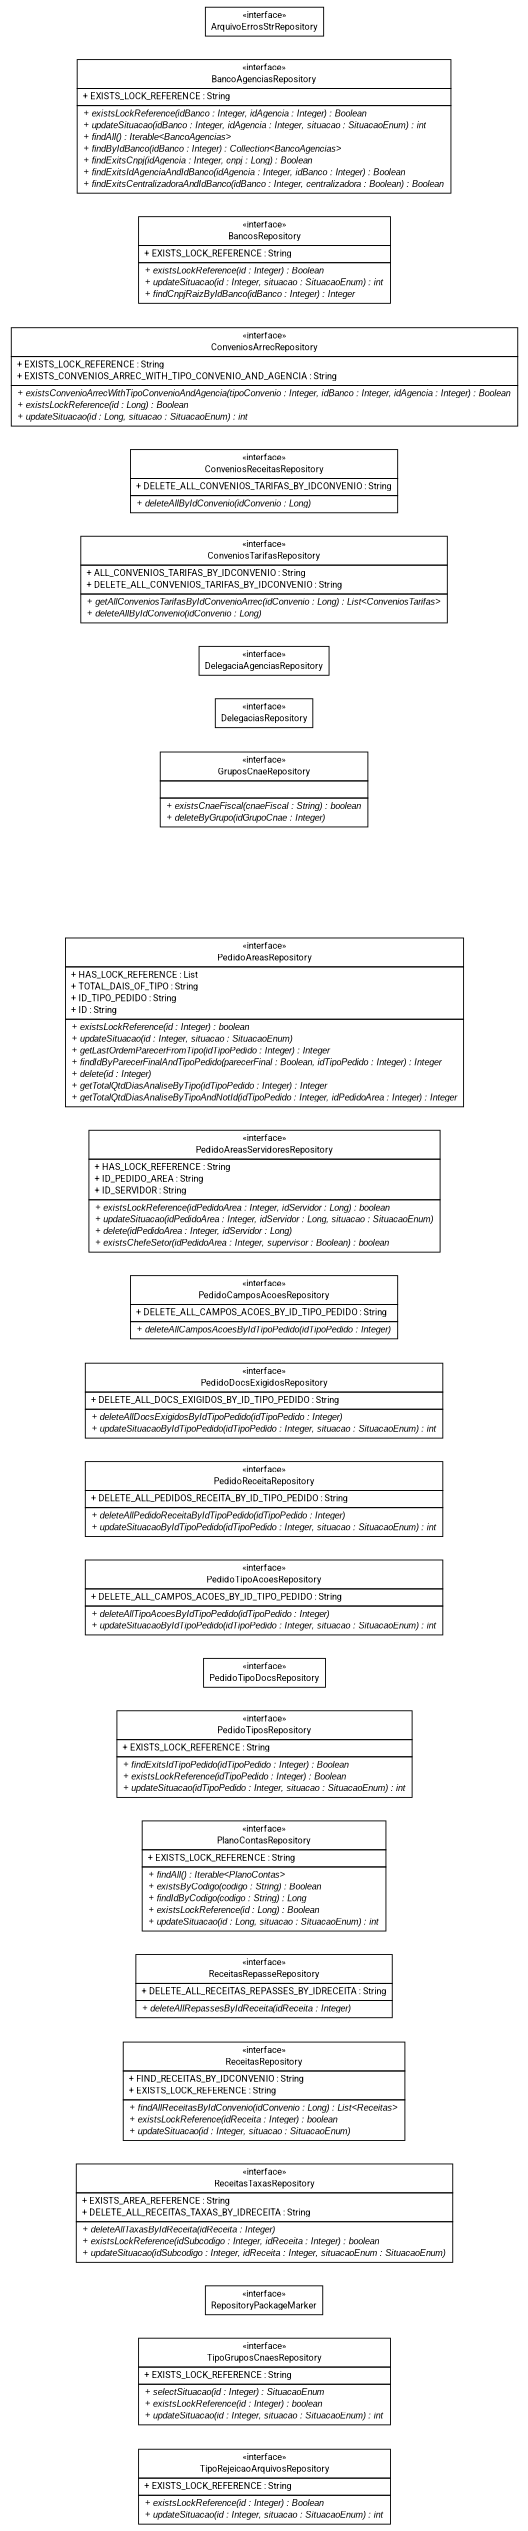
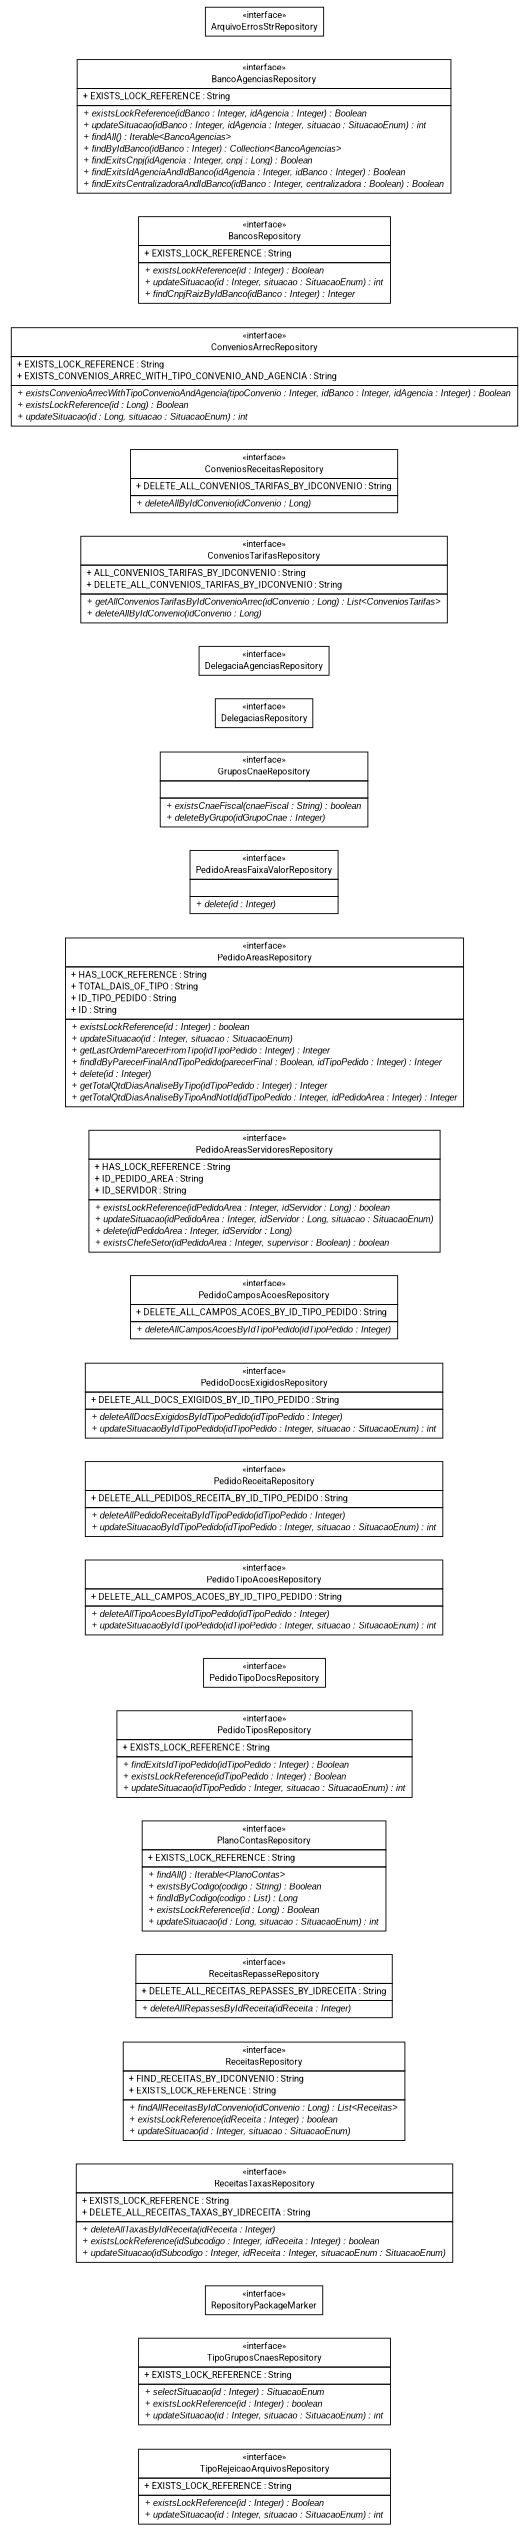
none -> (264, 882)
(135, 975) -> (139, 975)
(228, 1899) -> (223, 1899)
(156, 2201) -> (156, 2201)
